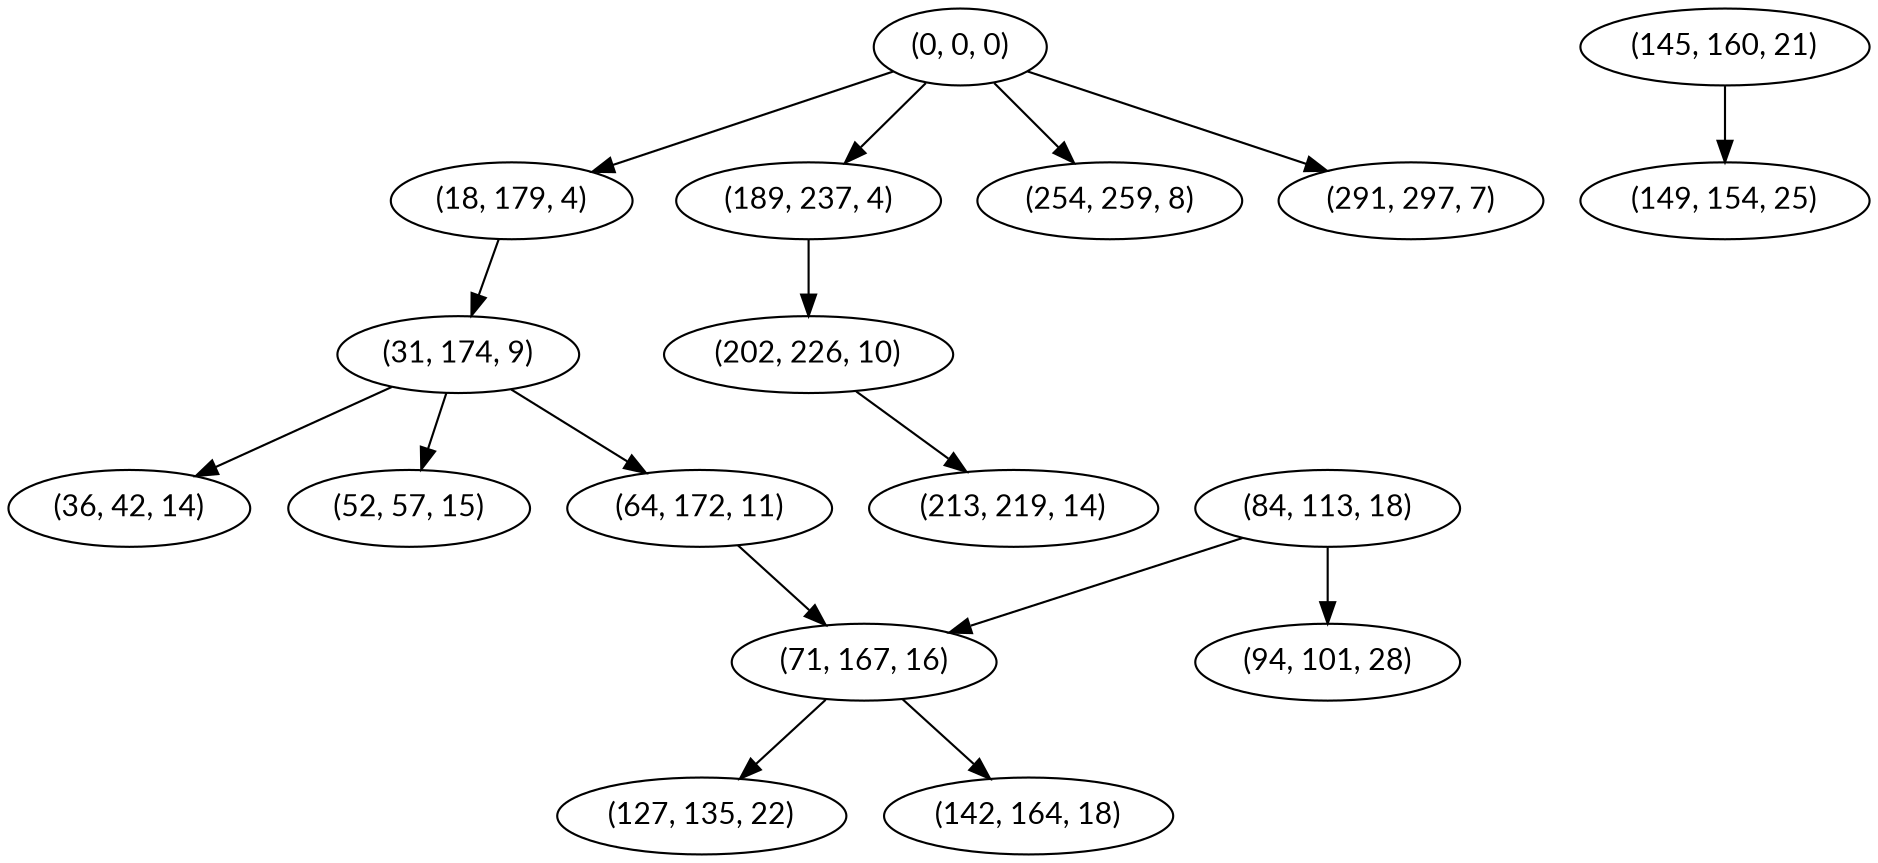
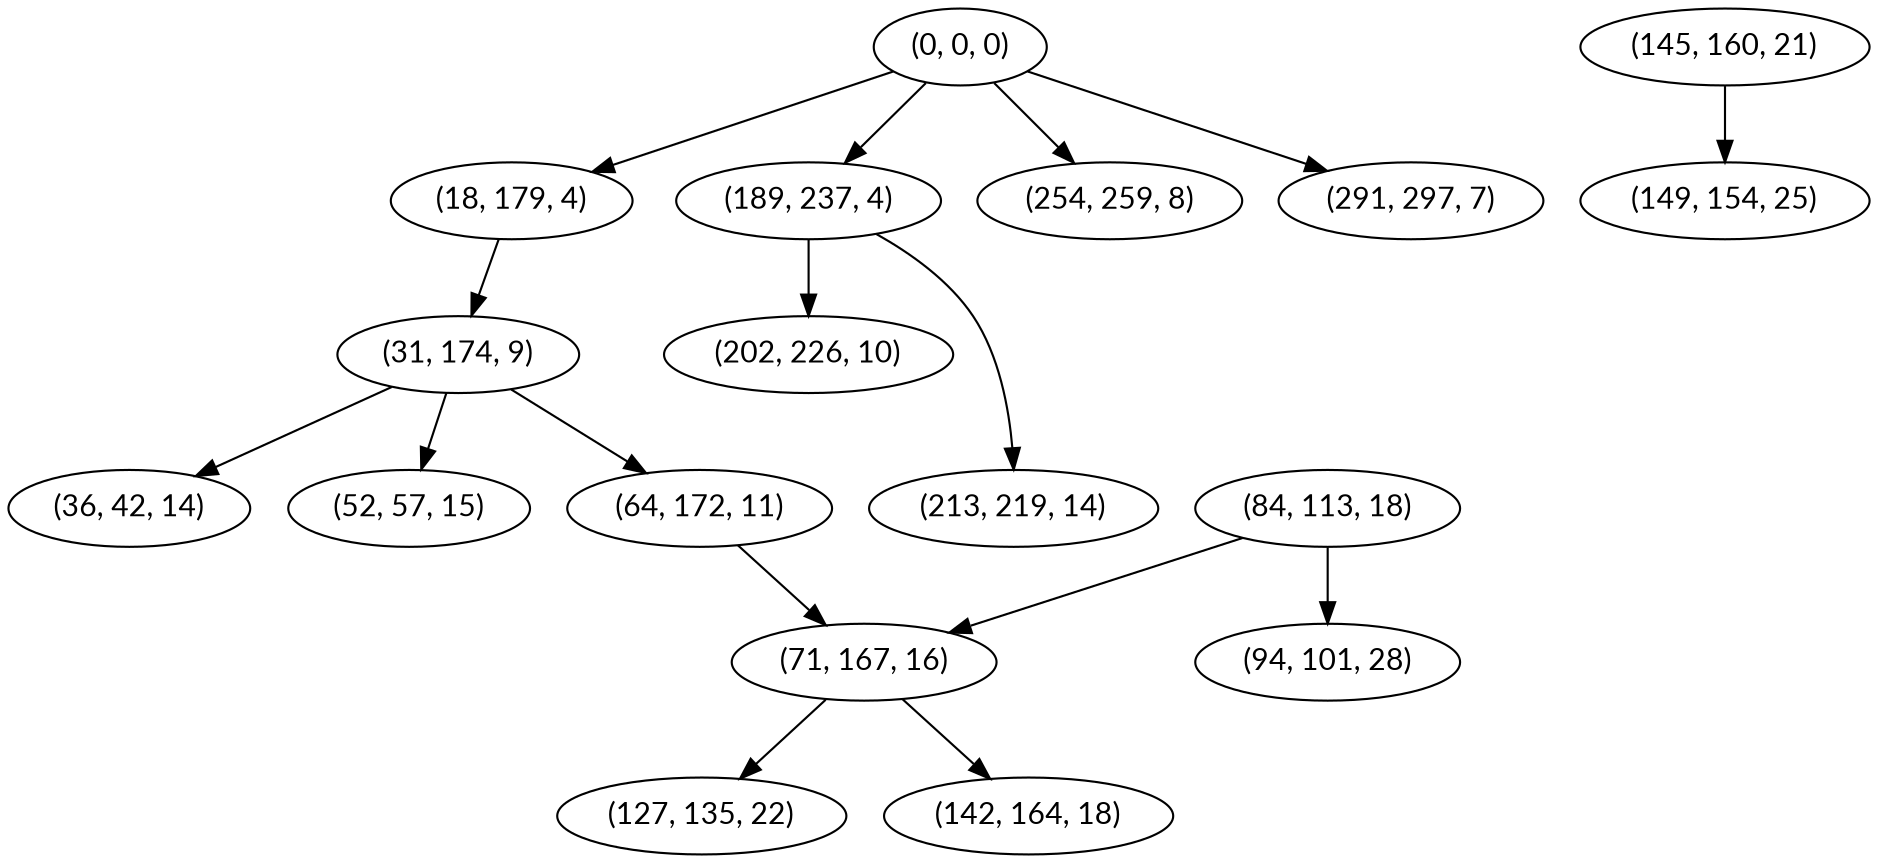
(902, 425) -> (976, 321)
